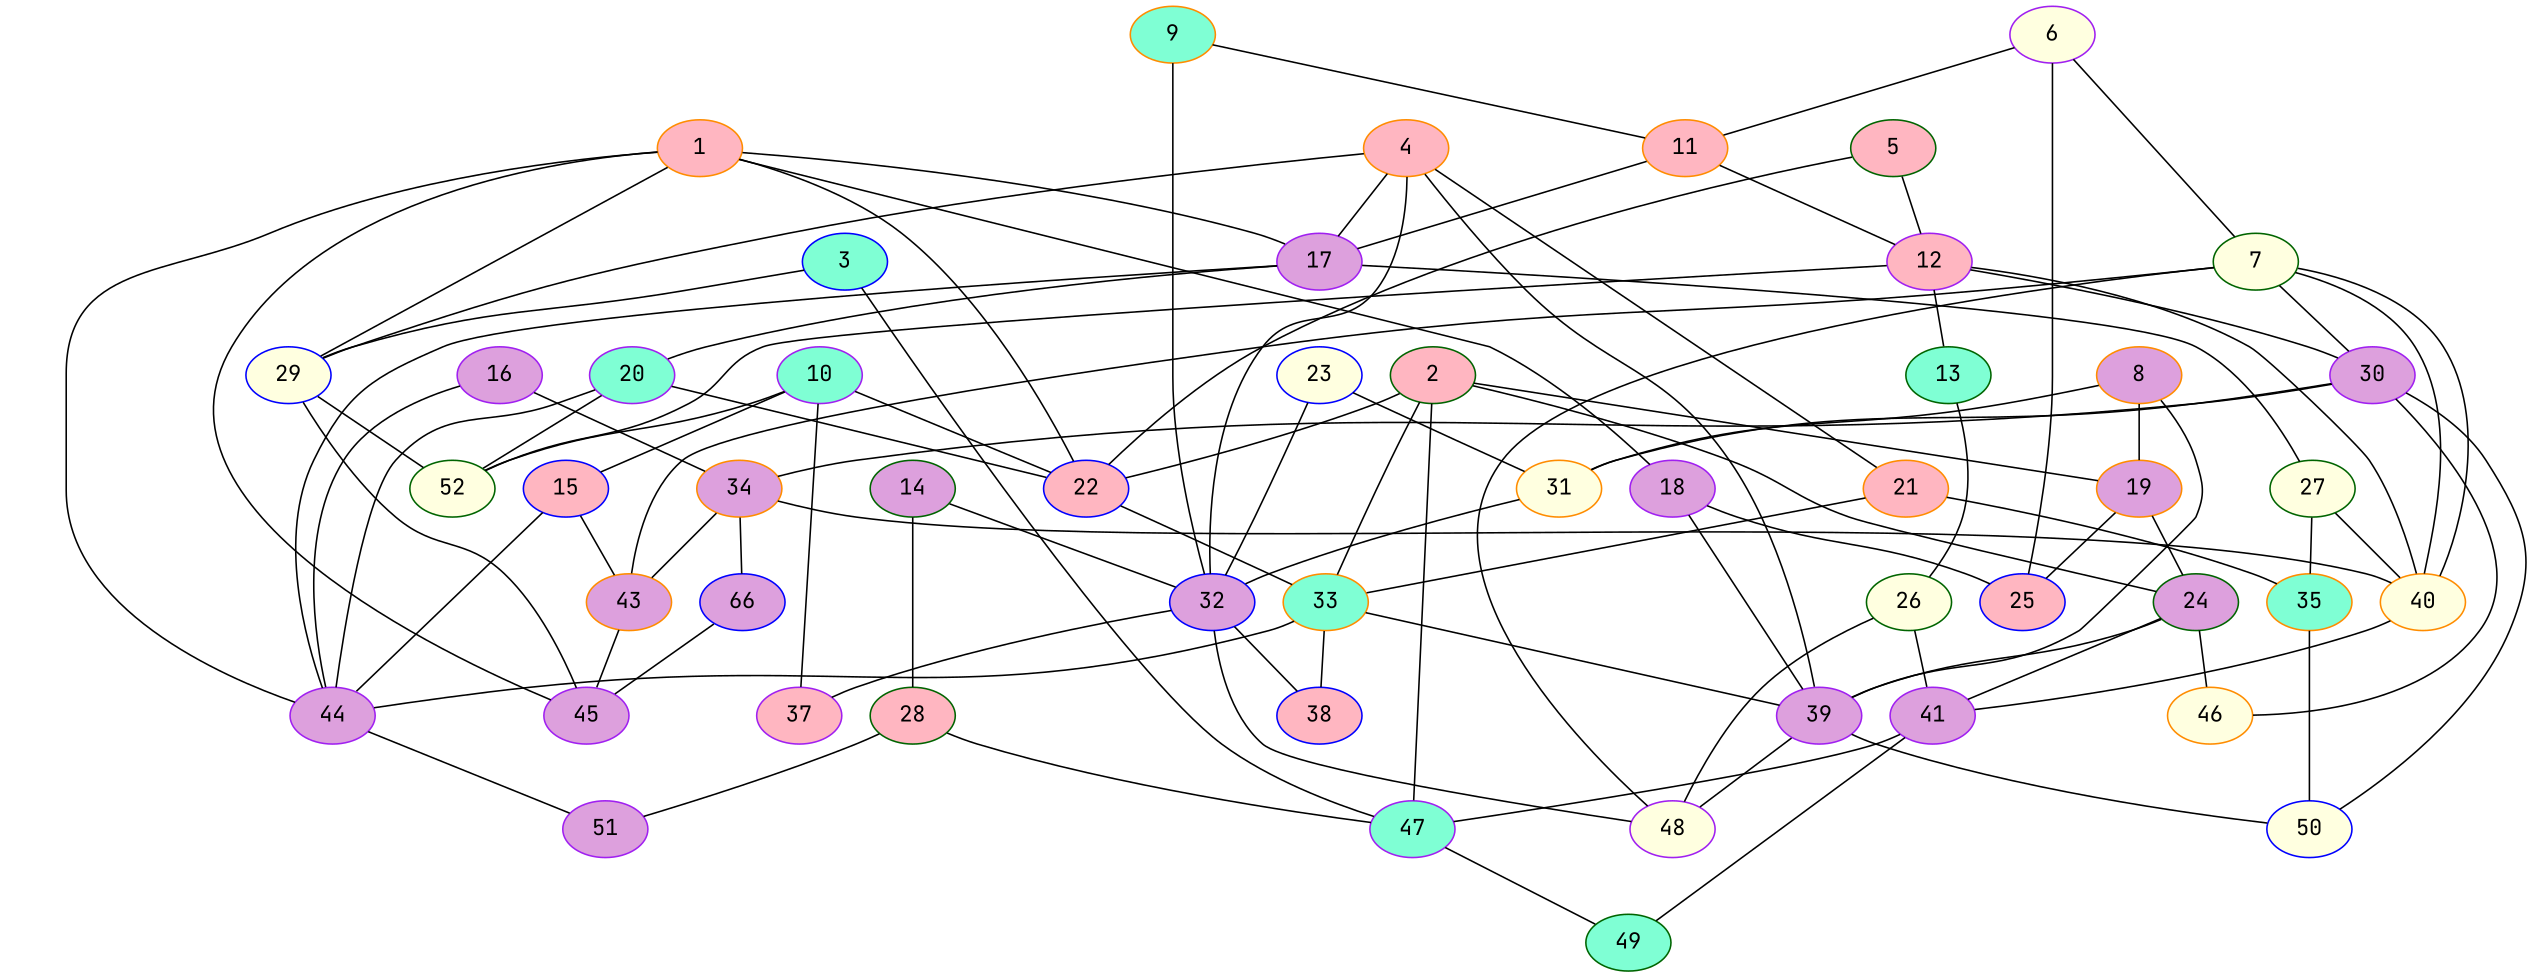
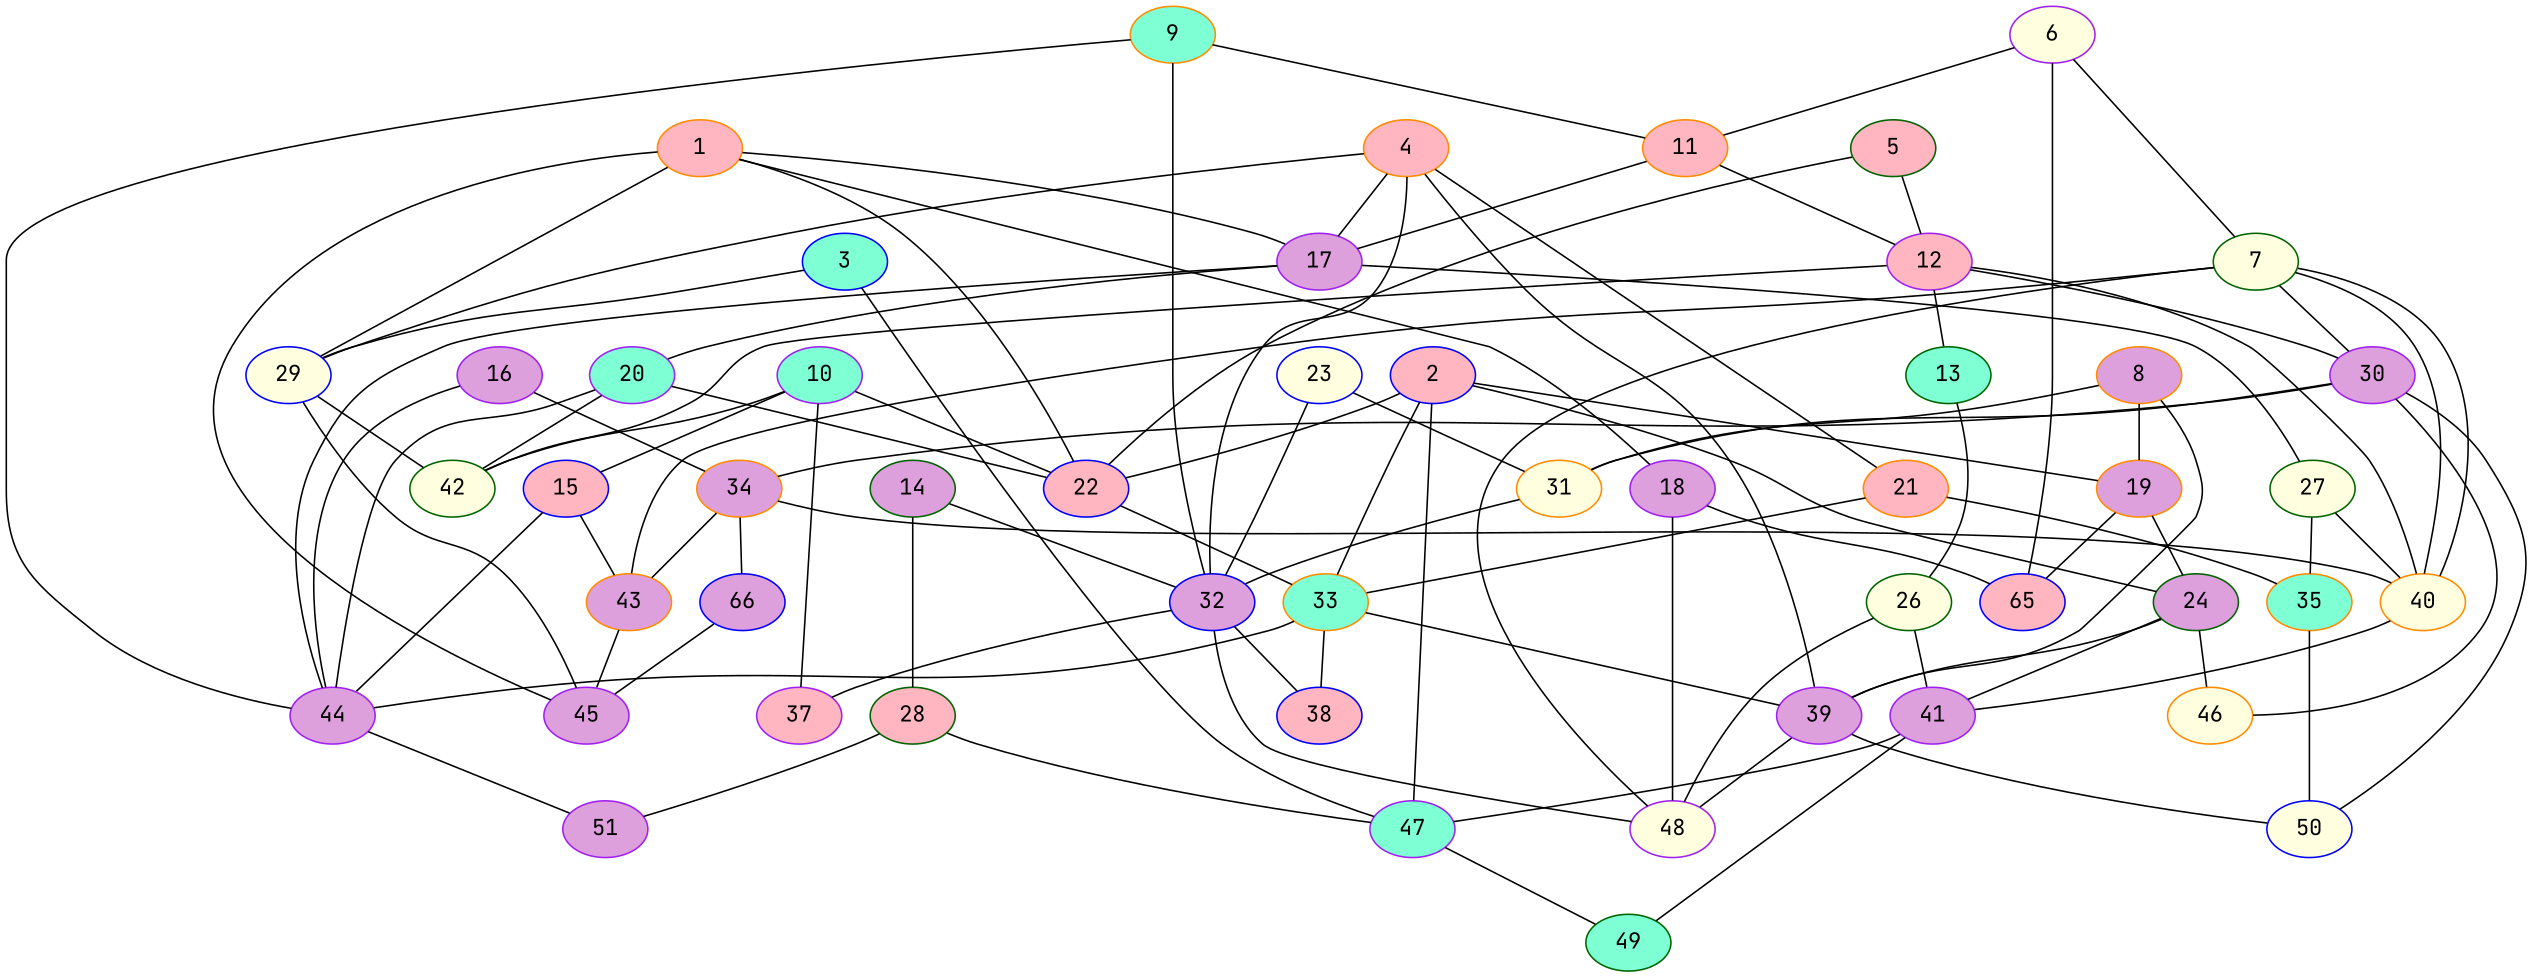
(119, 284) -> (250, 157)
(1433, 375) -> (1433, 375)
(452, 489) -> (452, 489)
(1746, 602) -> (1673, 659)
(2023, 602) -> (2023, 602)
